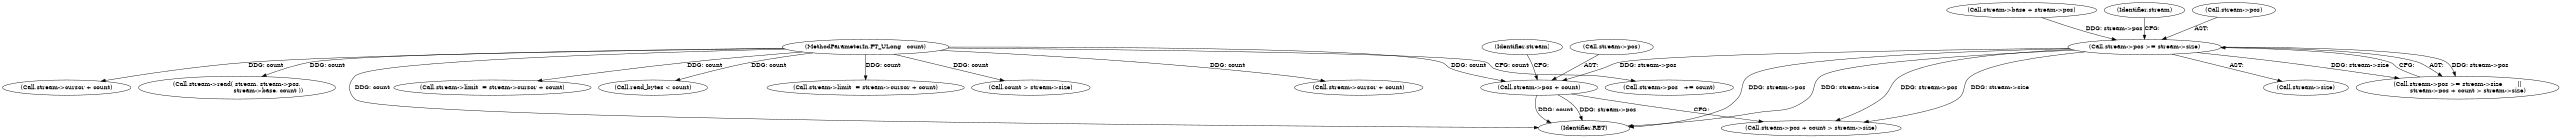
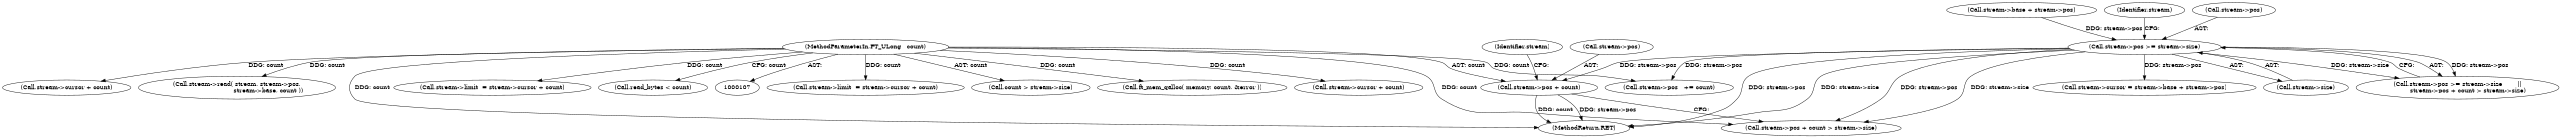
none -> (1868, 51)
none -> (1347, 61)
none -> (2249, 63)
(769, 65) -> (769, 65)
(971, 65) -> (971, 65)
(1469, 65) -> (1469, 65)
(1512, 65) -> (1512, 65)
none -> (737, 88)
none -> (1192, 88)
none -> (2145, 88)
(1584, 128) -> (1584, 128)
